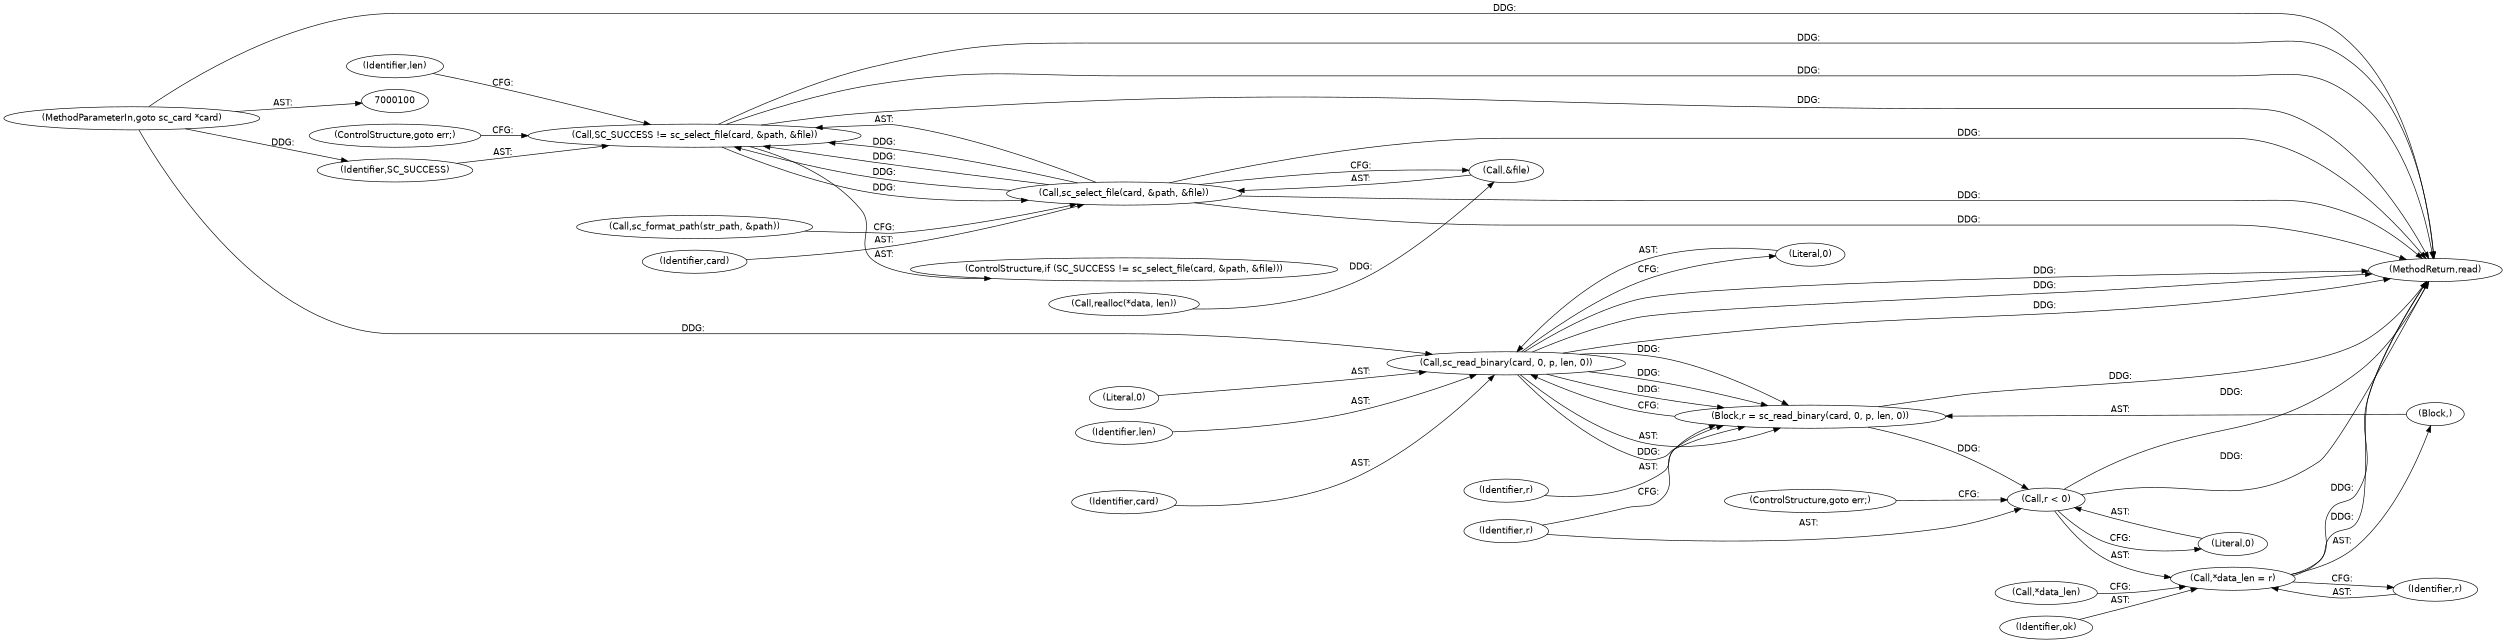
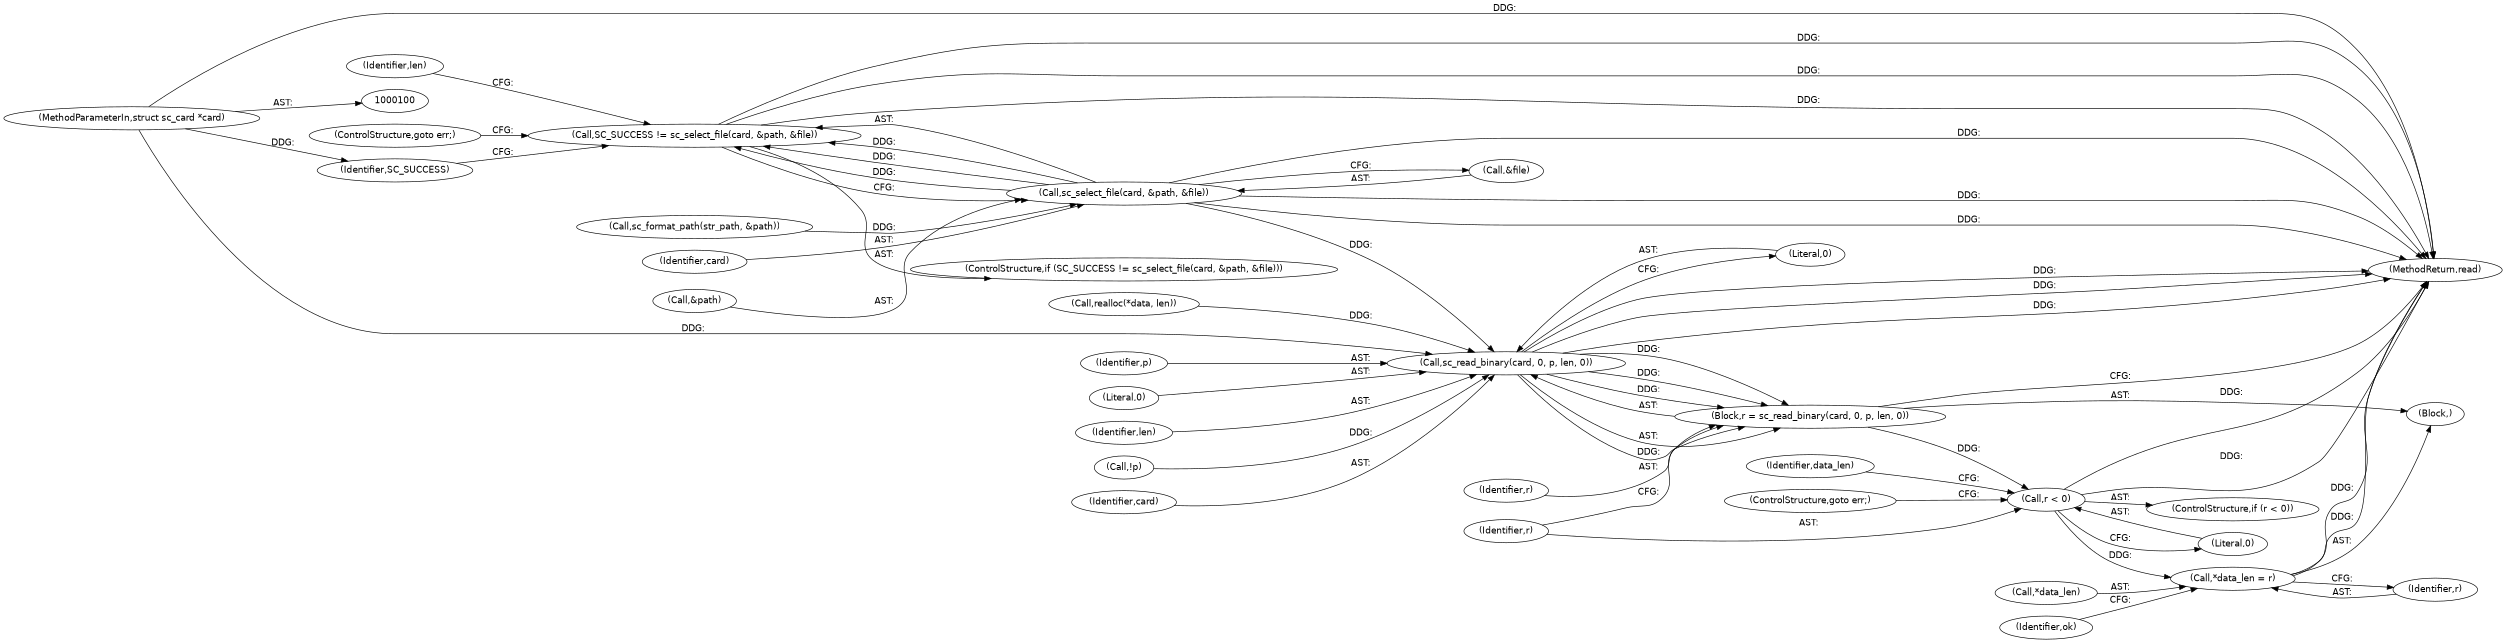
(395, 101) -> (395, 101)
(132, 118) -> (132, 118)
(504, 153) -> (504, 153)
(886, 188) -> (886, 188)
(886, 228) -> (886, 228)
none -> (1350, 251)
(1355, 282) -> (1335, 318)
none -> (695, 301)
none -> (1124, 363)
(2122, 377) -> (2122, 377)
(1650, 406) -> (1650, 406)
(2179, 415) -> (2152, 401)
none -> (1810, 466)
none -> (1124, 468)
none -> (2233, 509)
(2122, 556) -> (2122, 556)
(2122, 587) -> (2122, 587)
(2122, 600) -> (2122, 600)
